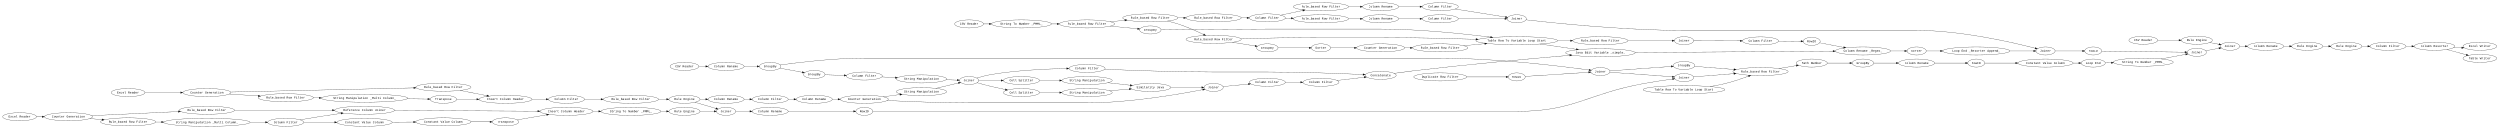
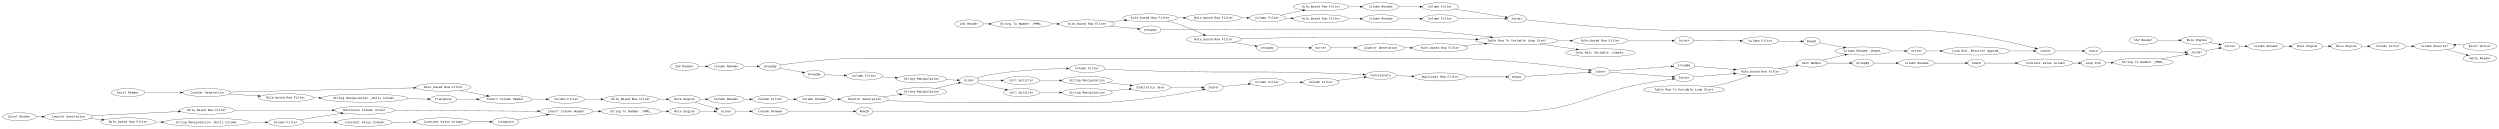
(2458, 48) -> (2460, 45)
(1734, 52) -> (1834, 57)
(2480, 58) -> (2480, 58)
(1482, 63) -> (1404, 76)
